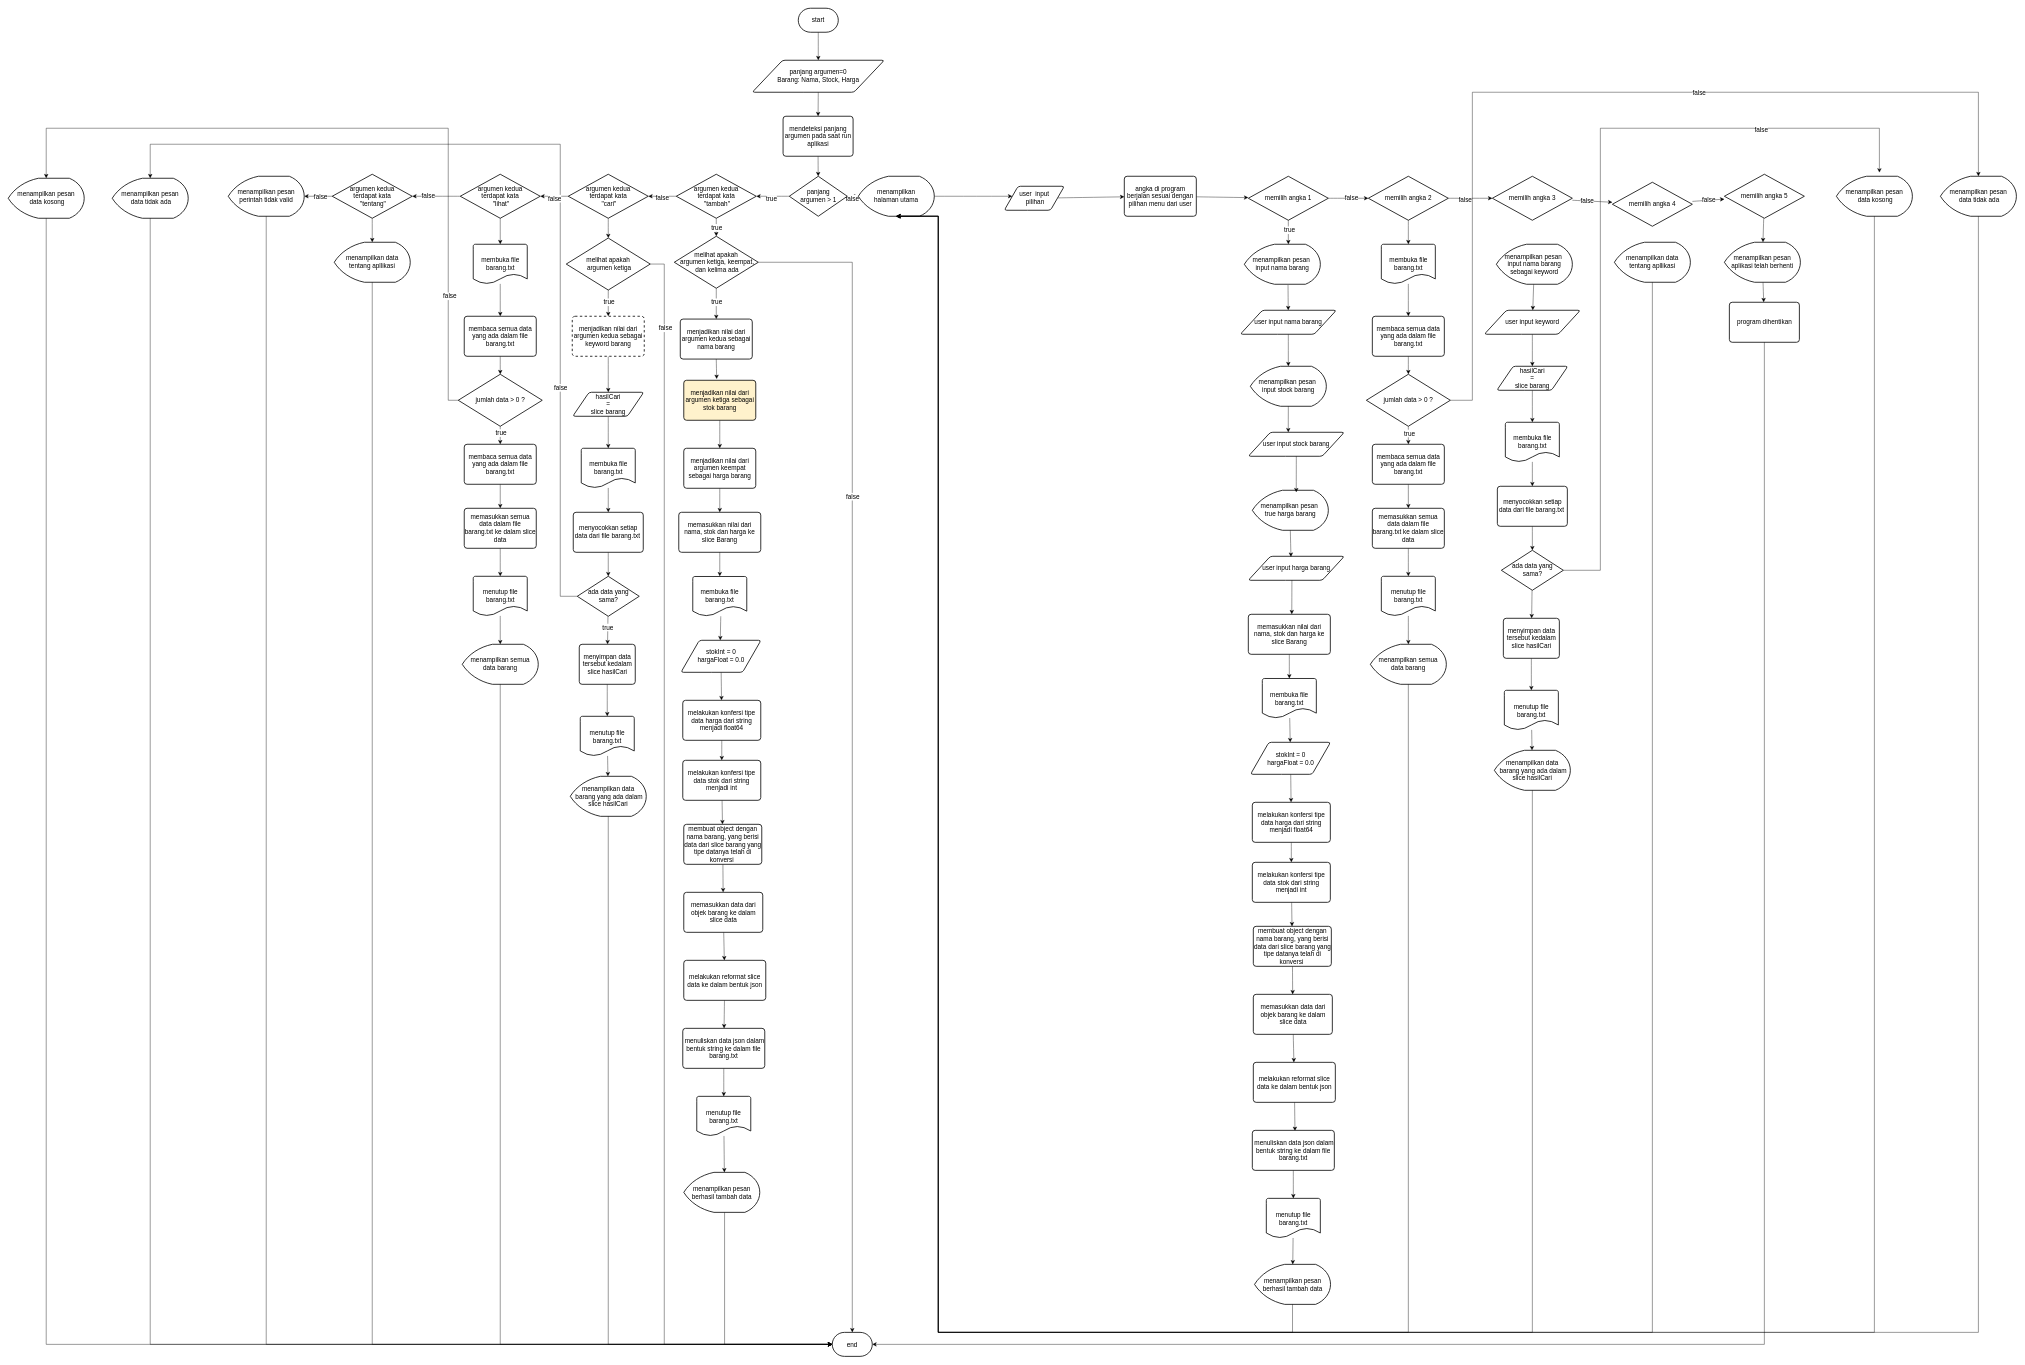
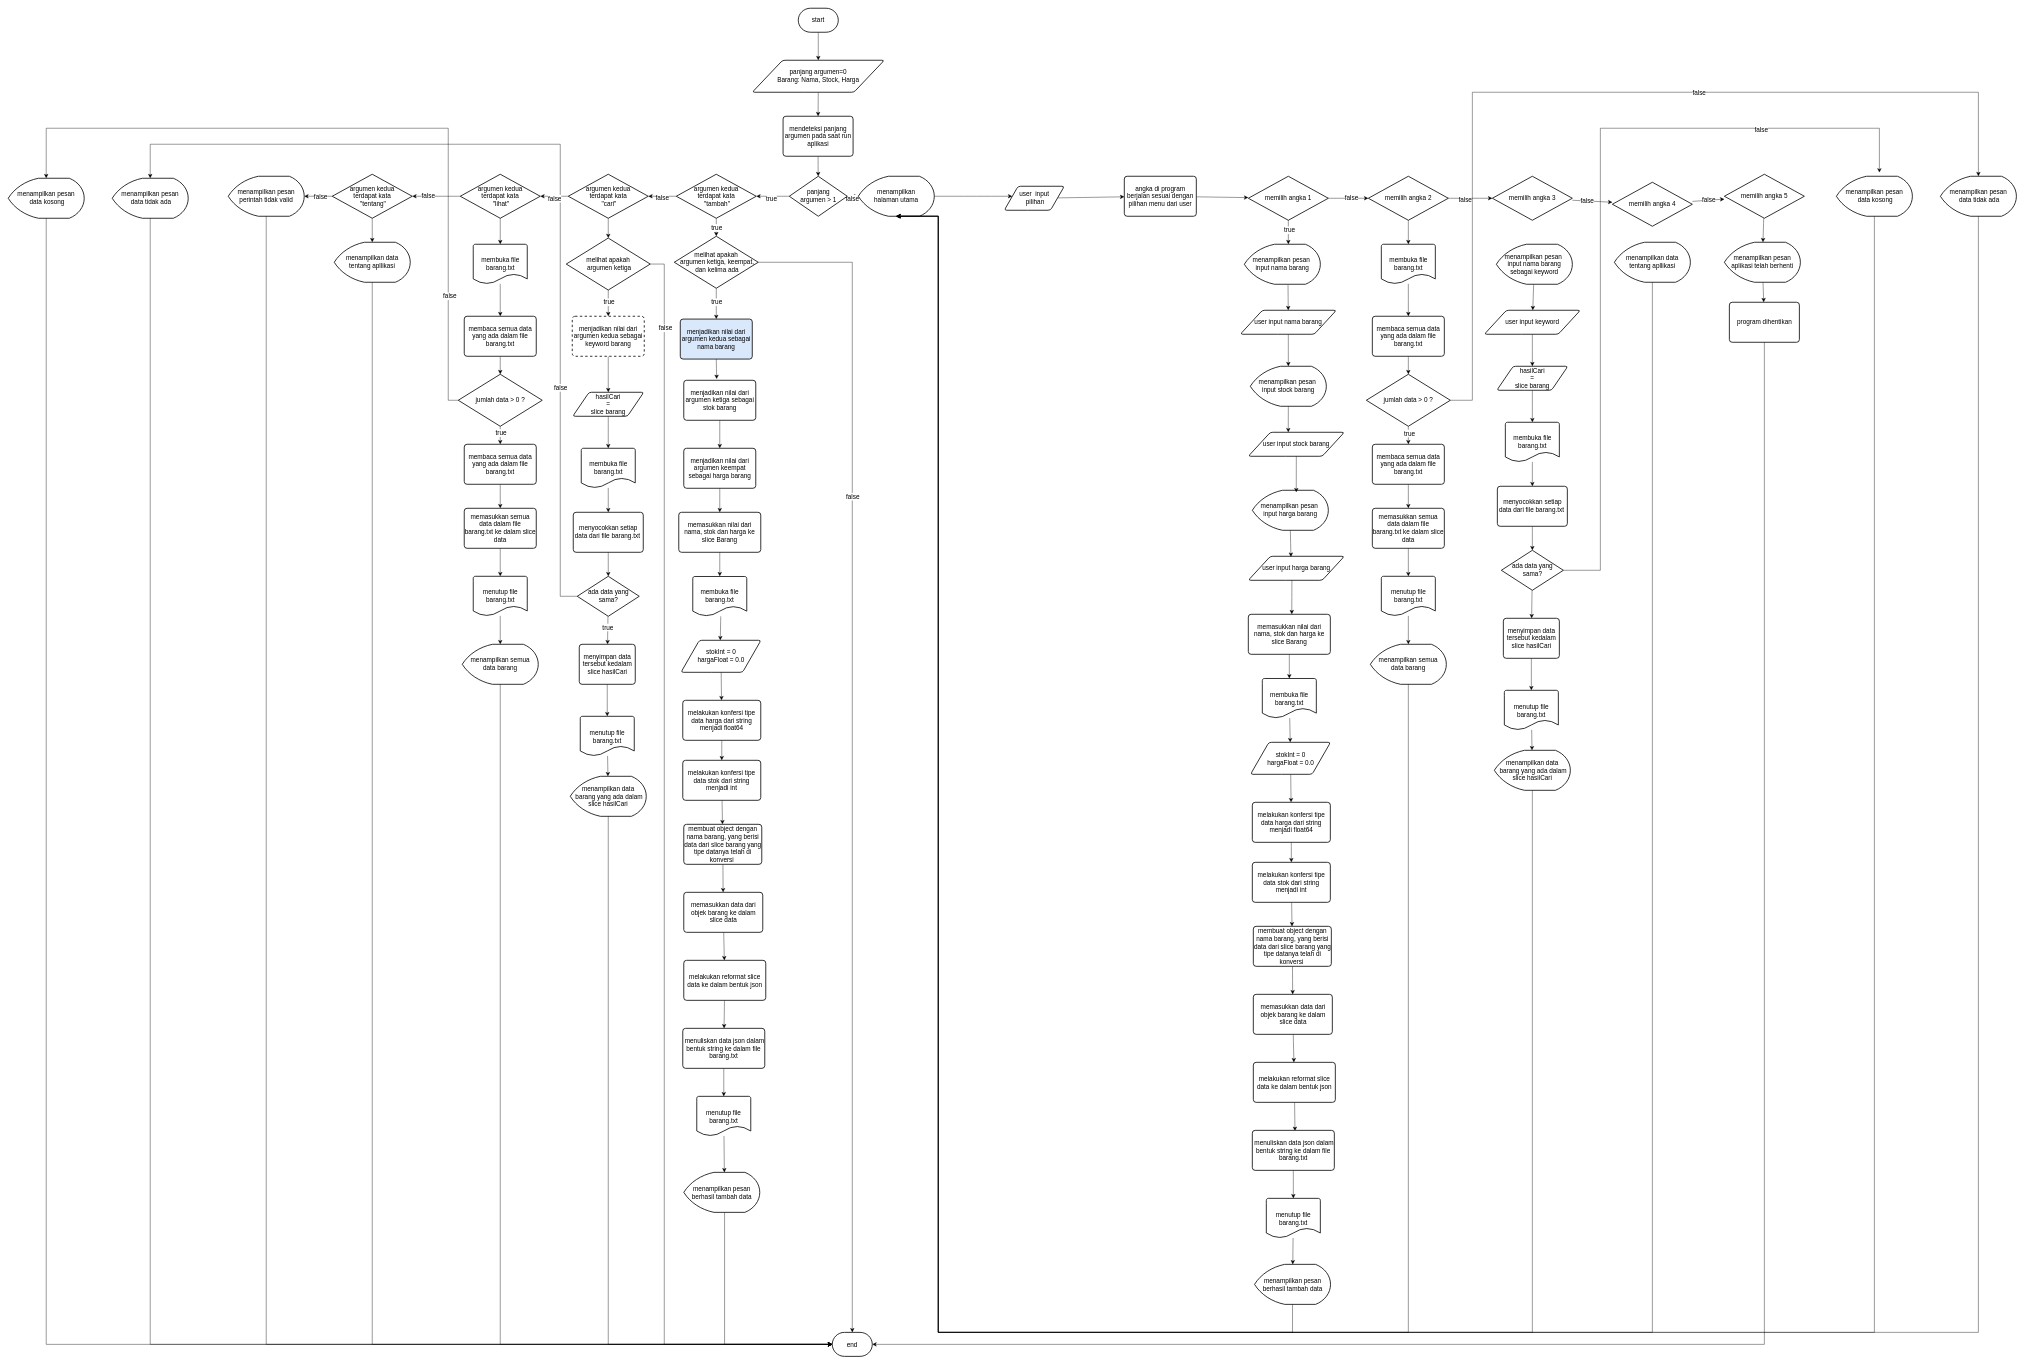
(716, 339) -> (716, 339)
(720, 400) -> (720, 400)
(1290, 510) -> (1290, 510)
